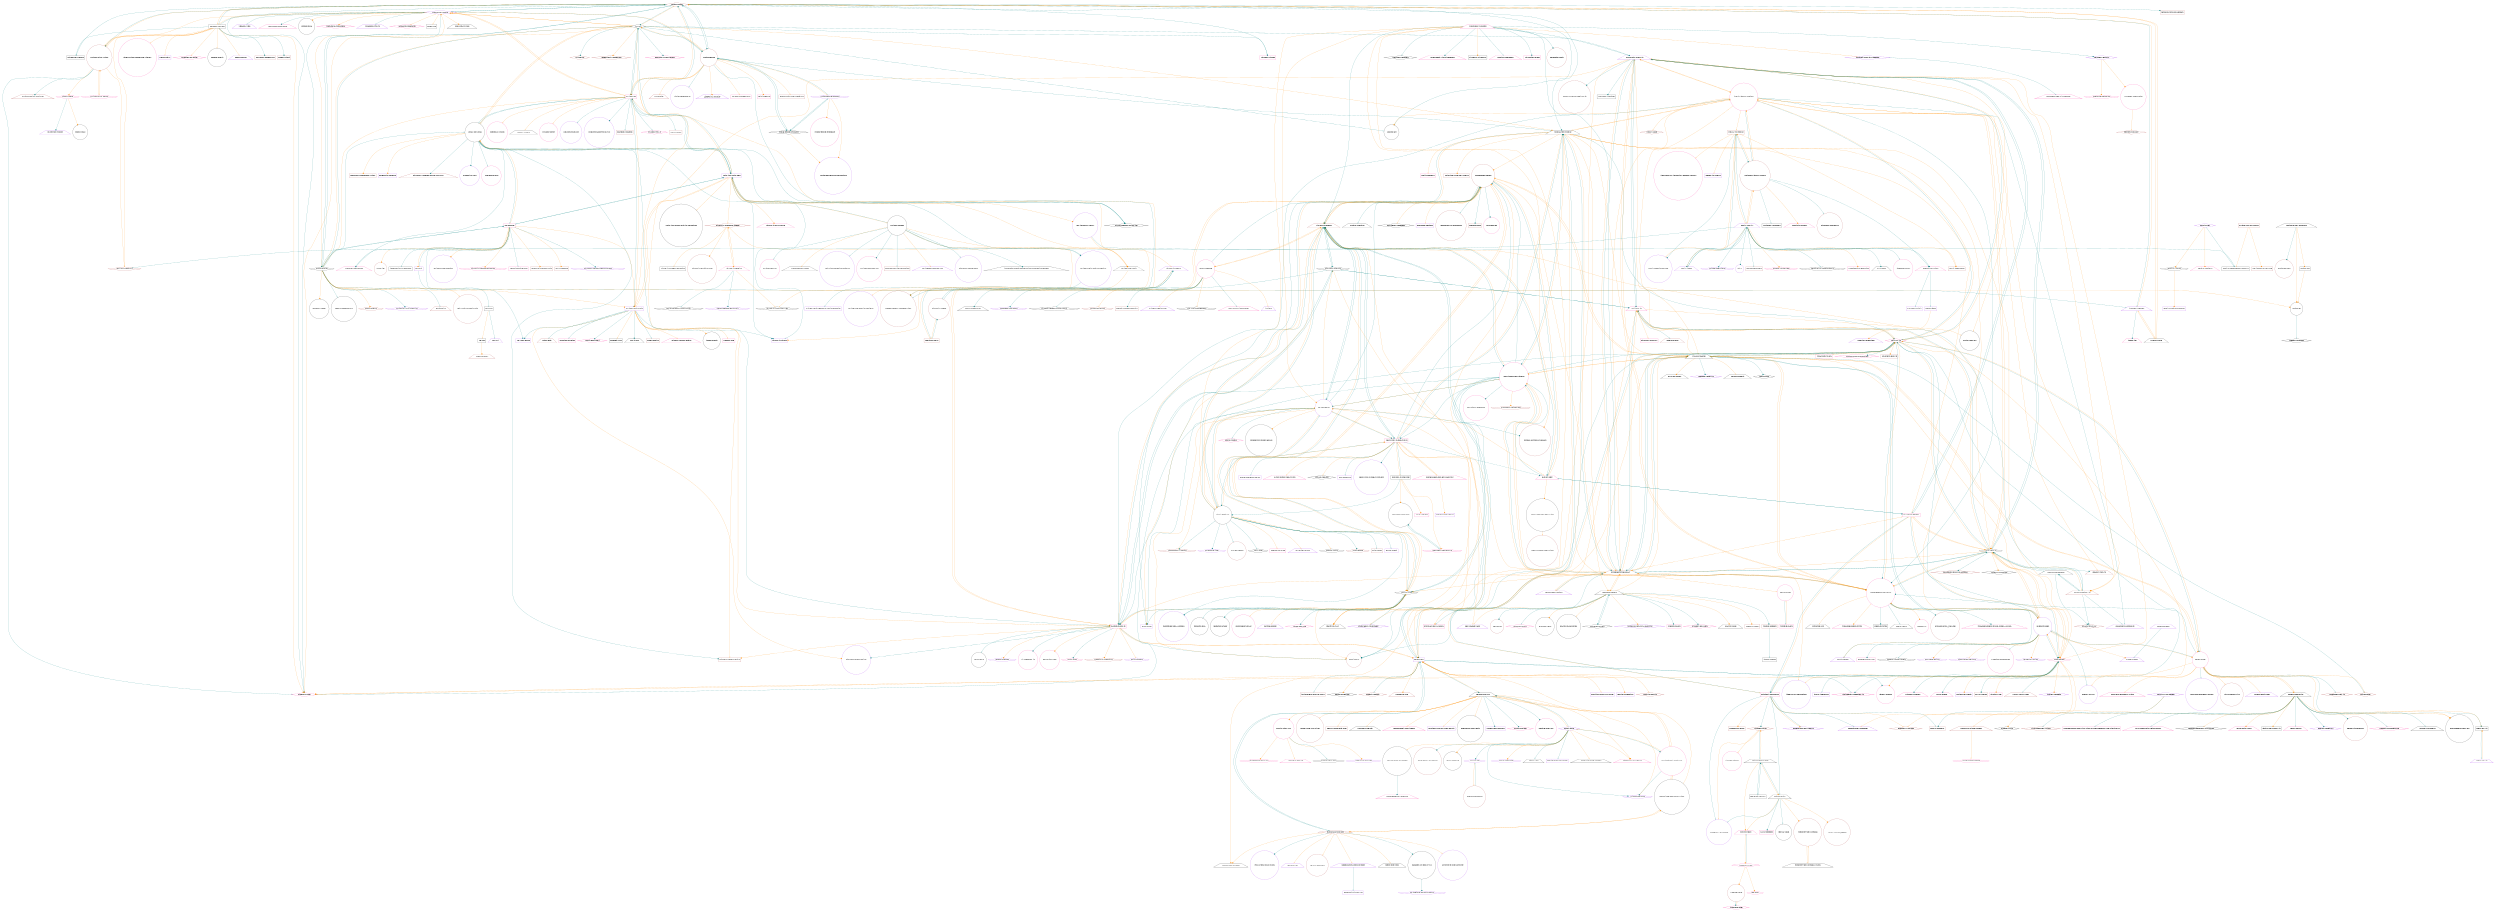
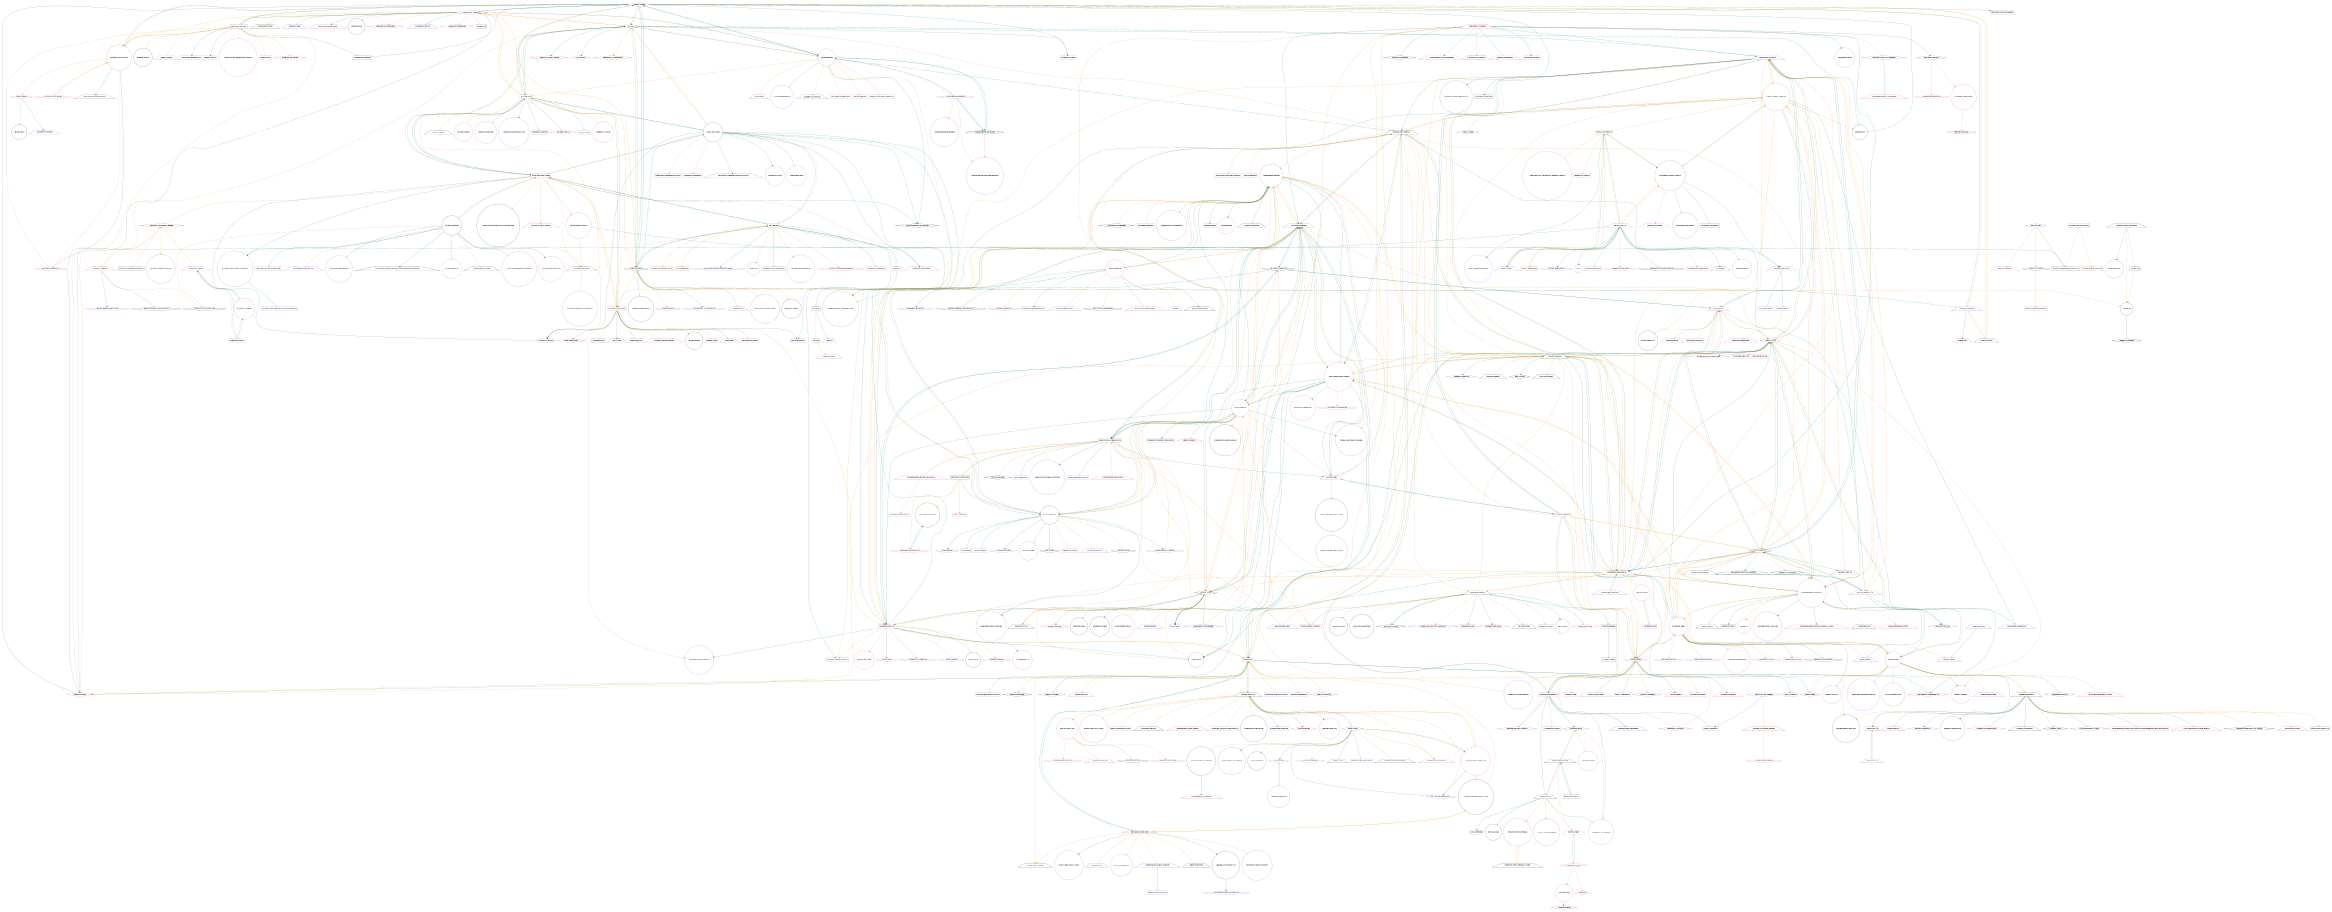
none -> (1160, 440)
